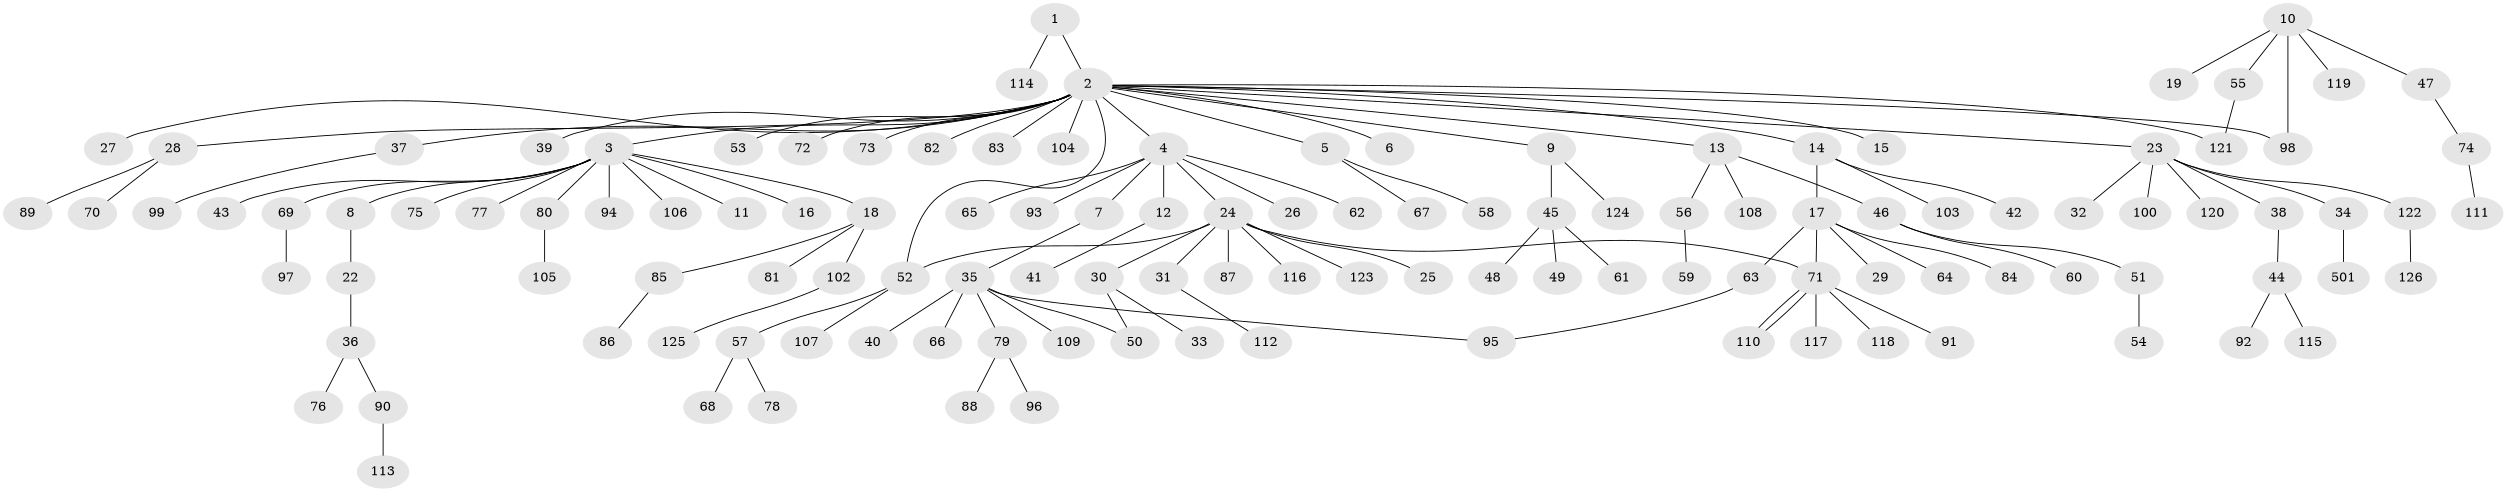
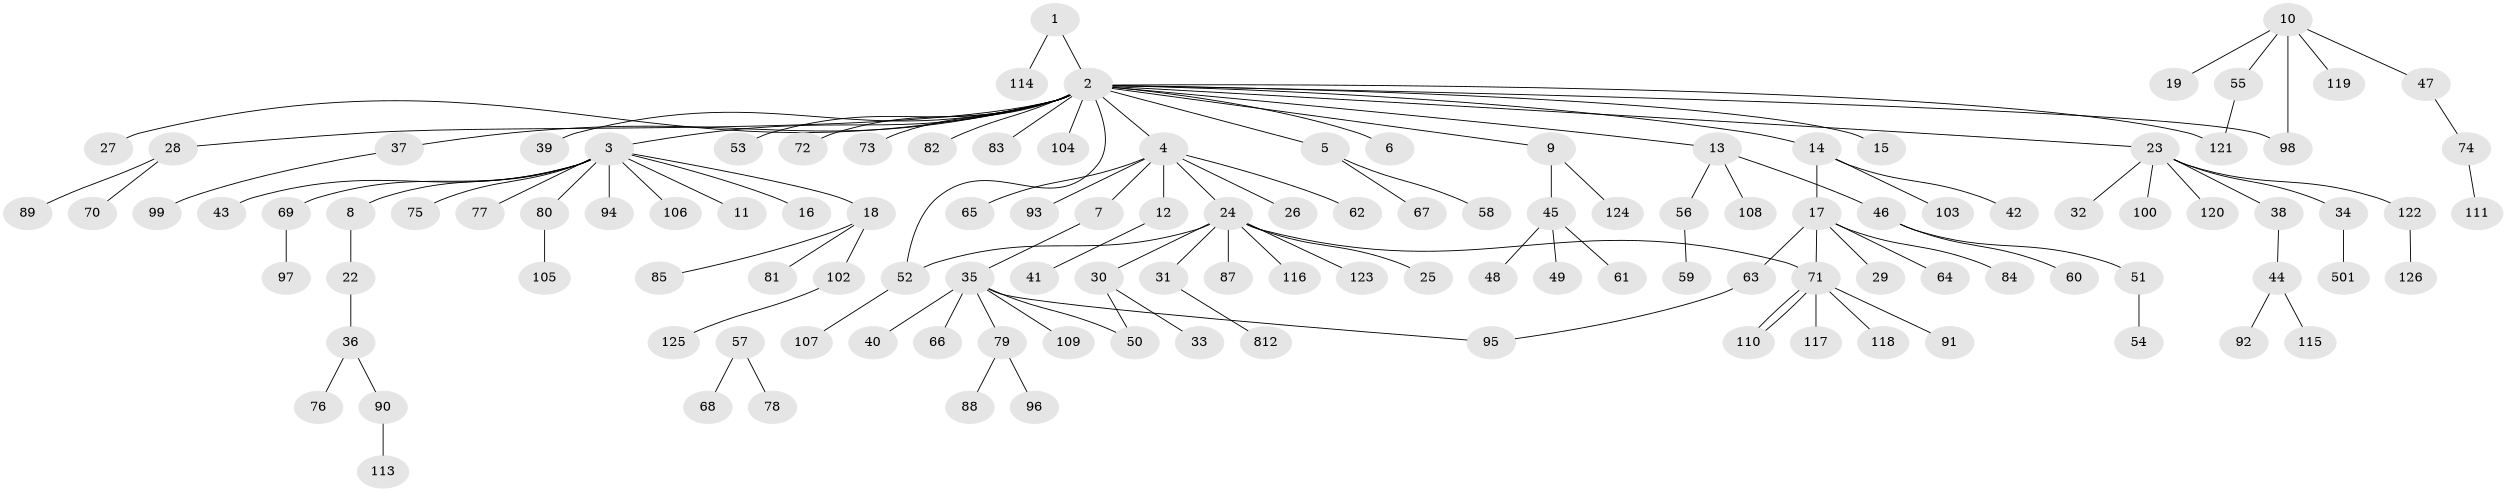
(823, 310) -> none
(607, 343) -> none
(1266, 343) -> (1266, 343)
